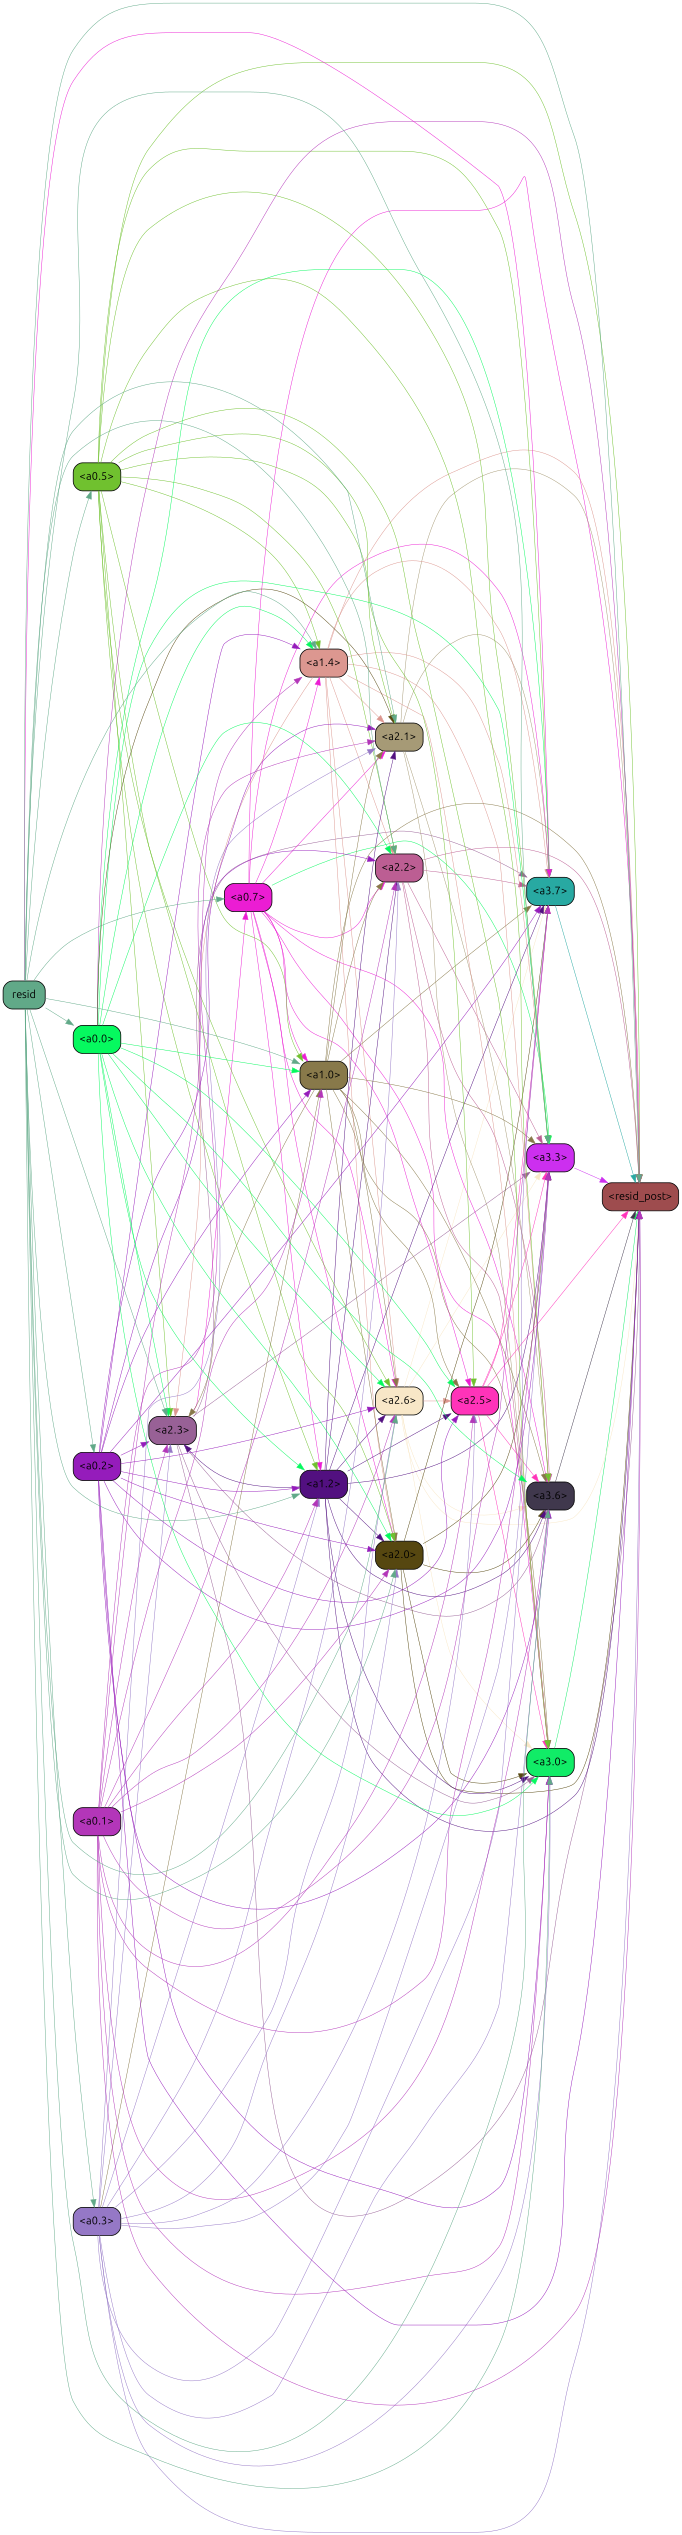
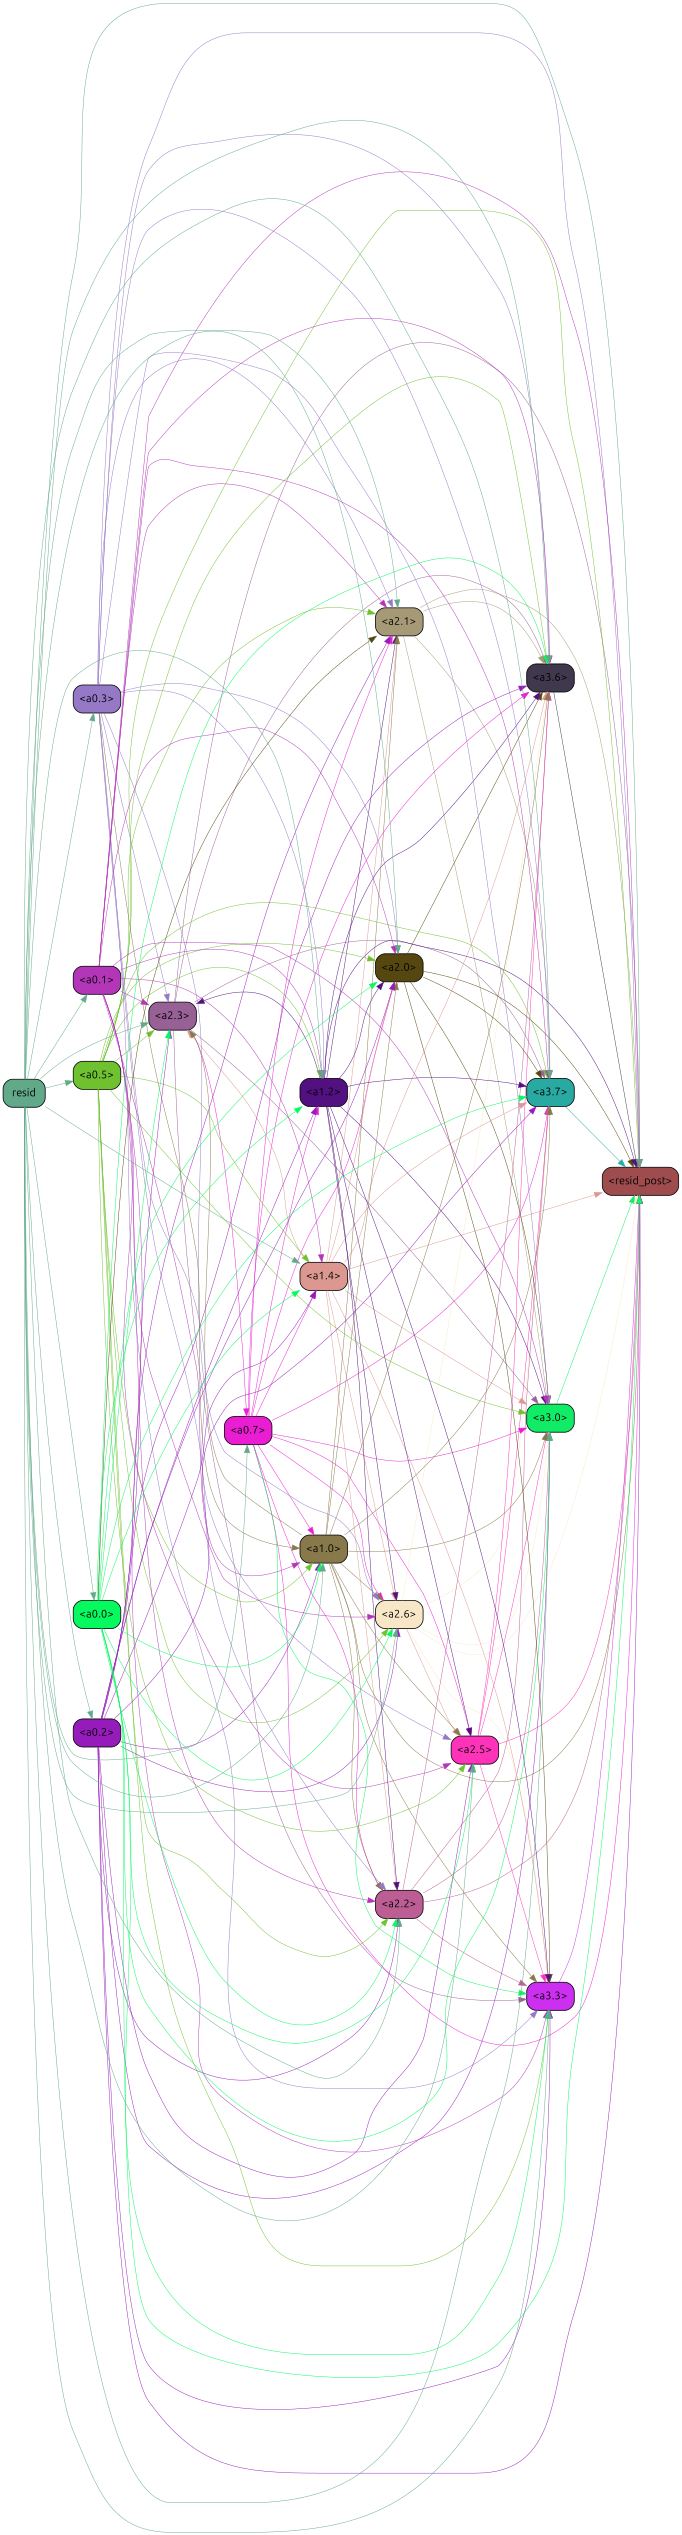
(191, 33) -> (259, 200)
(482, 122) -> (492, 2347)
none -> (58, 1040)
none -> (87, 1973)
